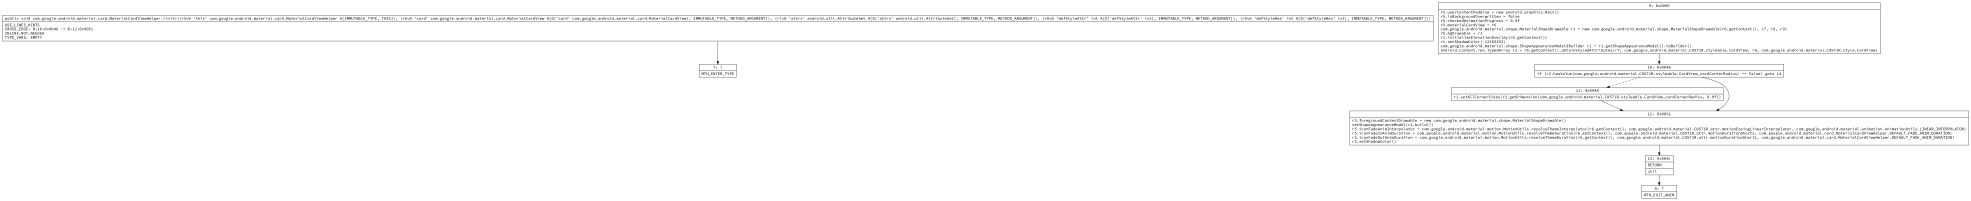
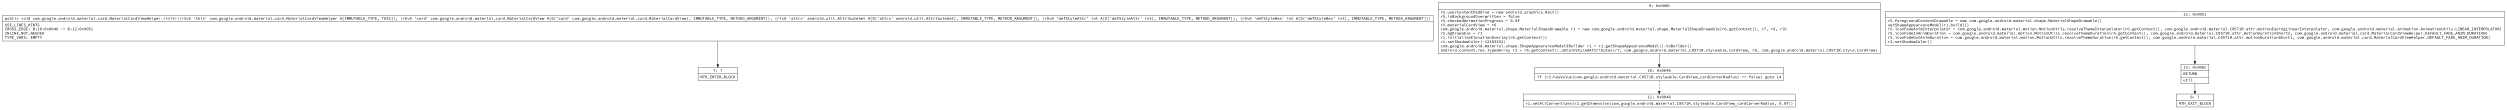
(718, 74) -> (718, 77)
(1726, 88) -> none
(1611, 105) -> none
(1659, 195) -> (2195, 104)
